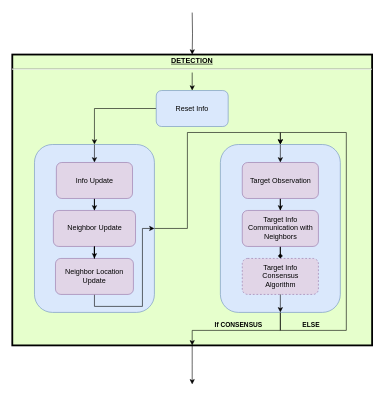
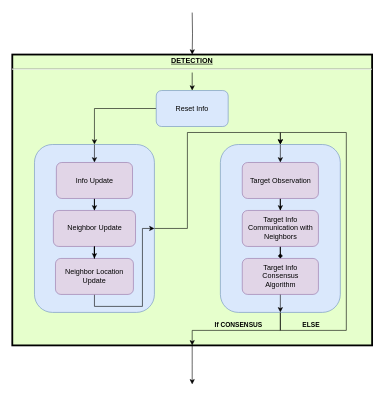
(281, 276) -> (281, 276)
